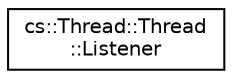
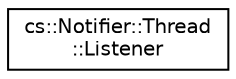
(116, 39) -> (118, 39)
